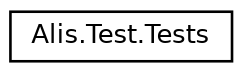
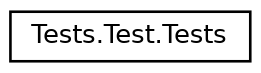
(121, 36) -> (130, 36)
